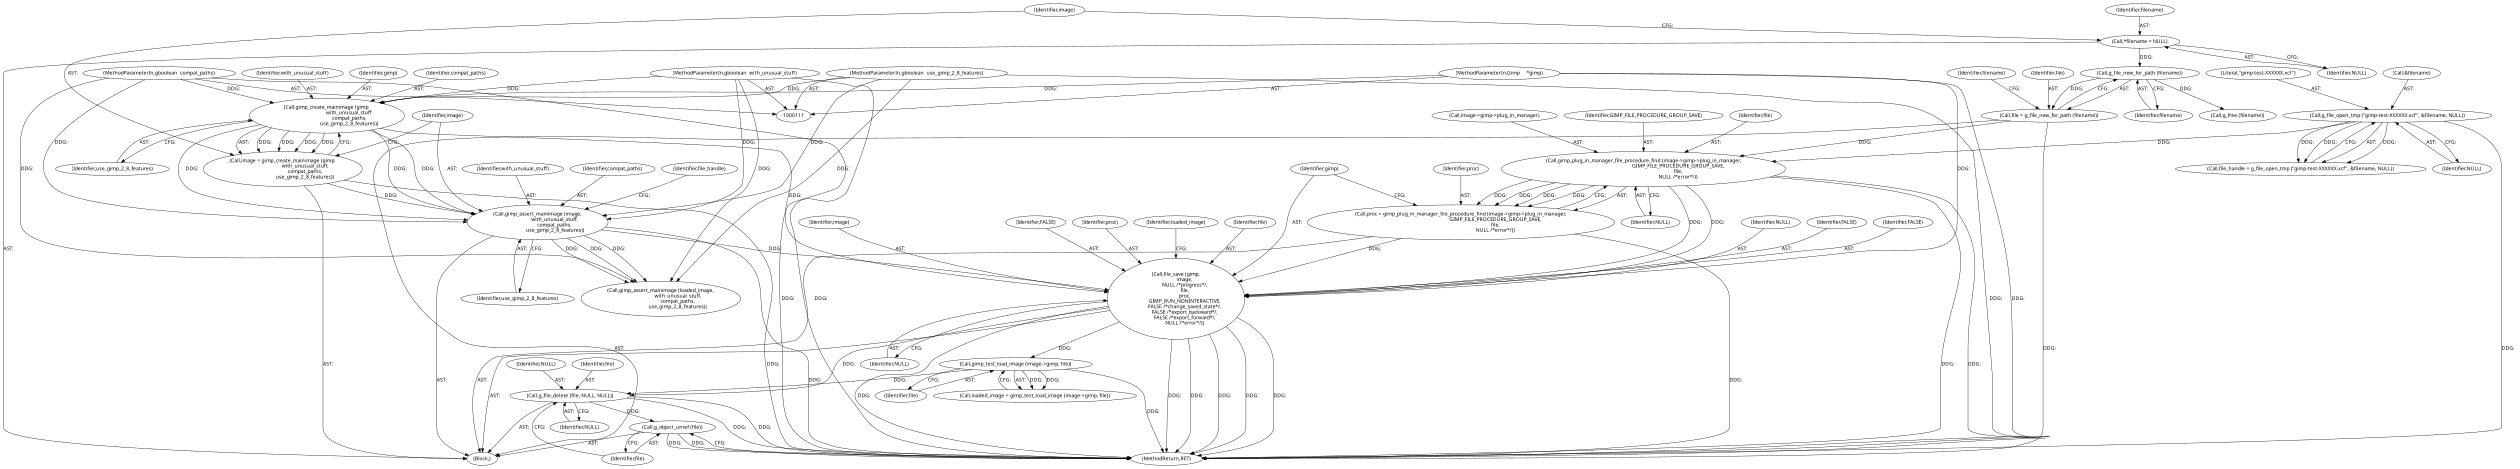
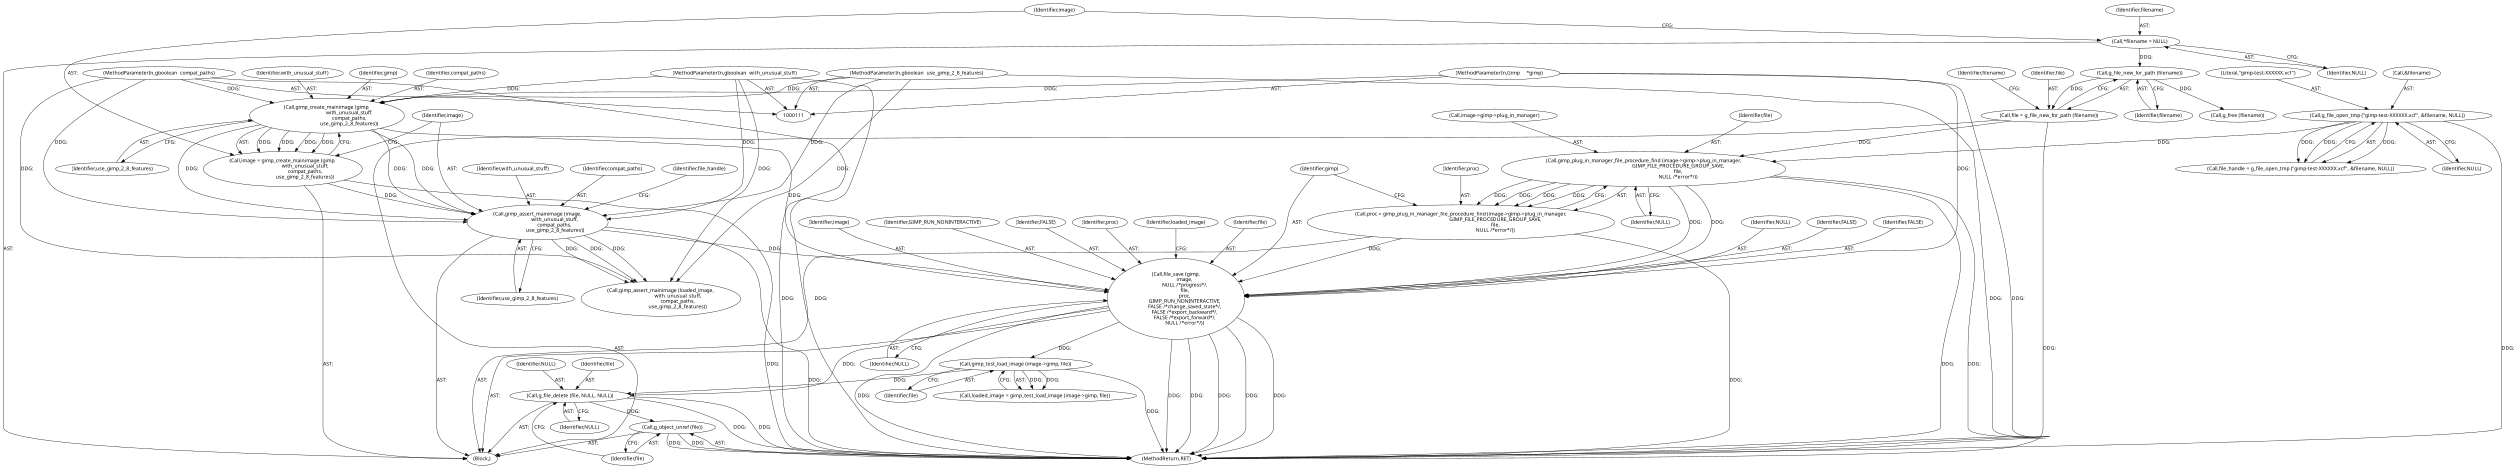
(1644, 116) -> none
none -> (933, 222)
(721, 443) -> (721, 443)
